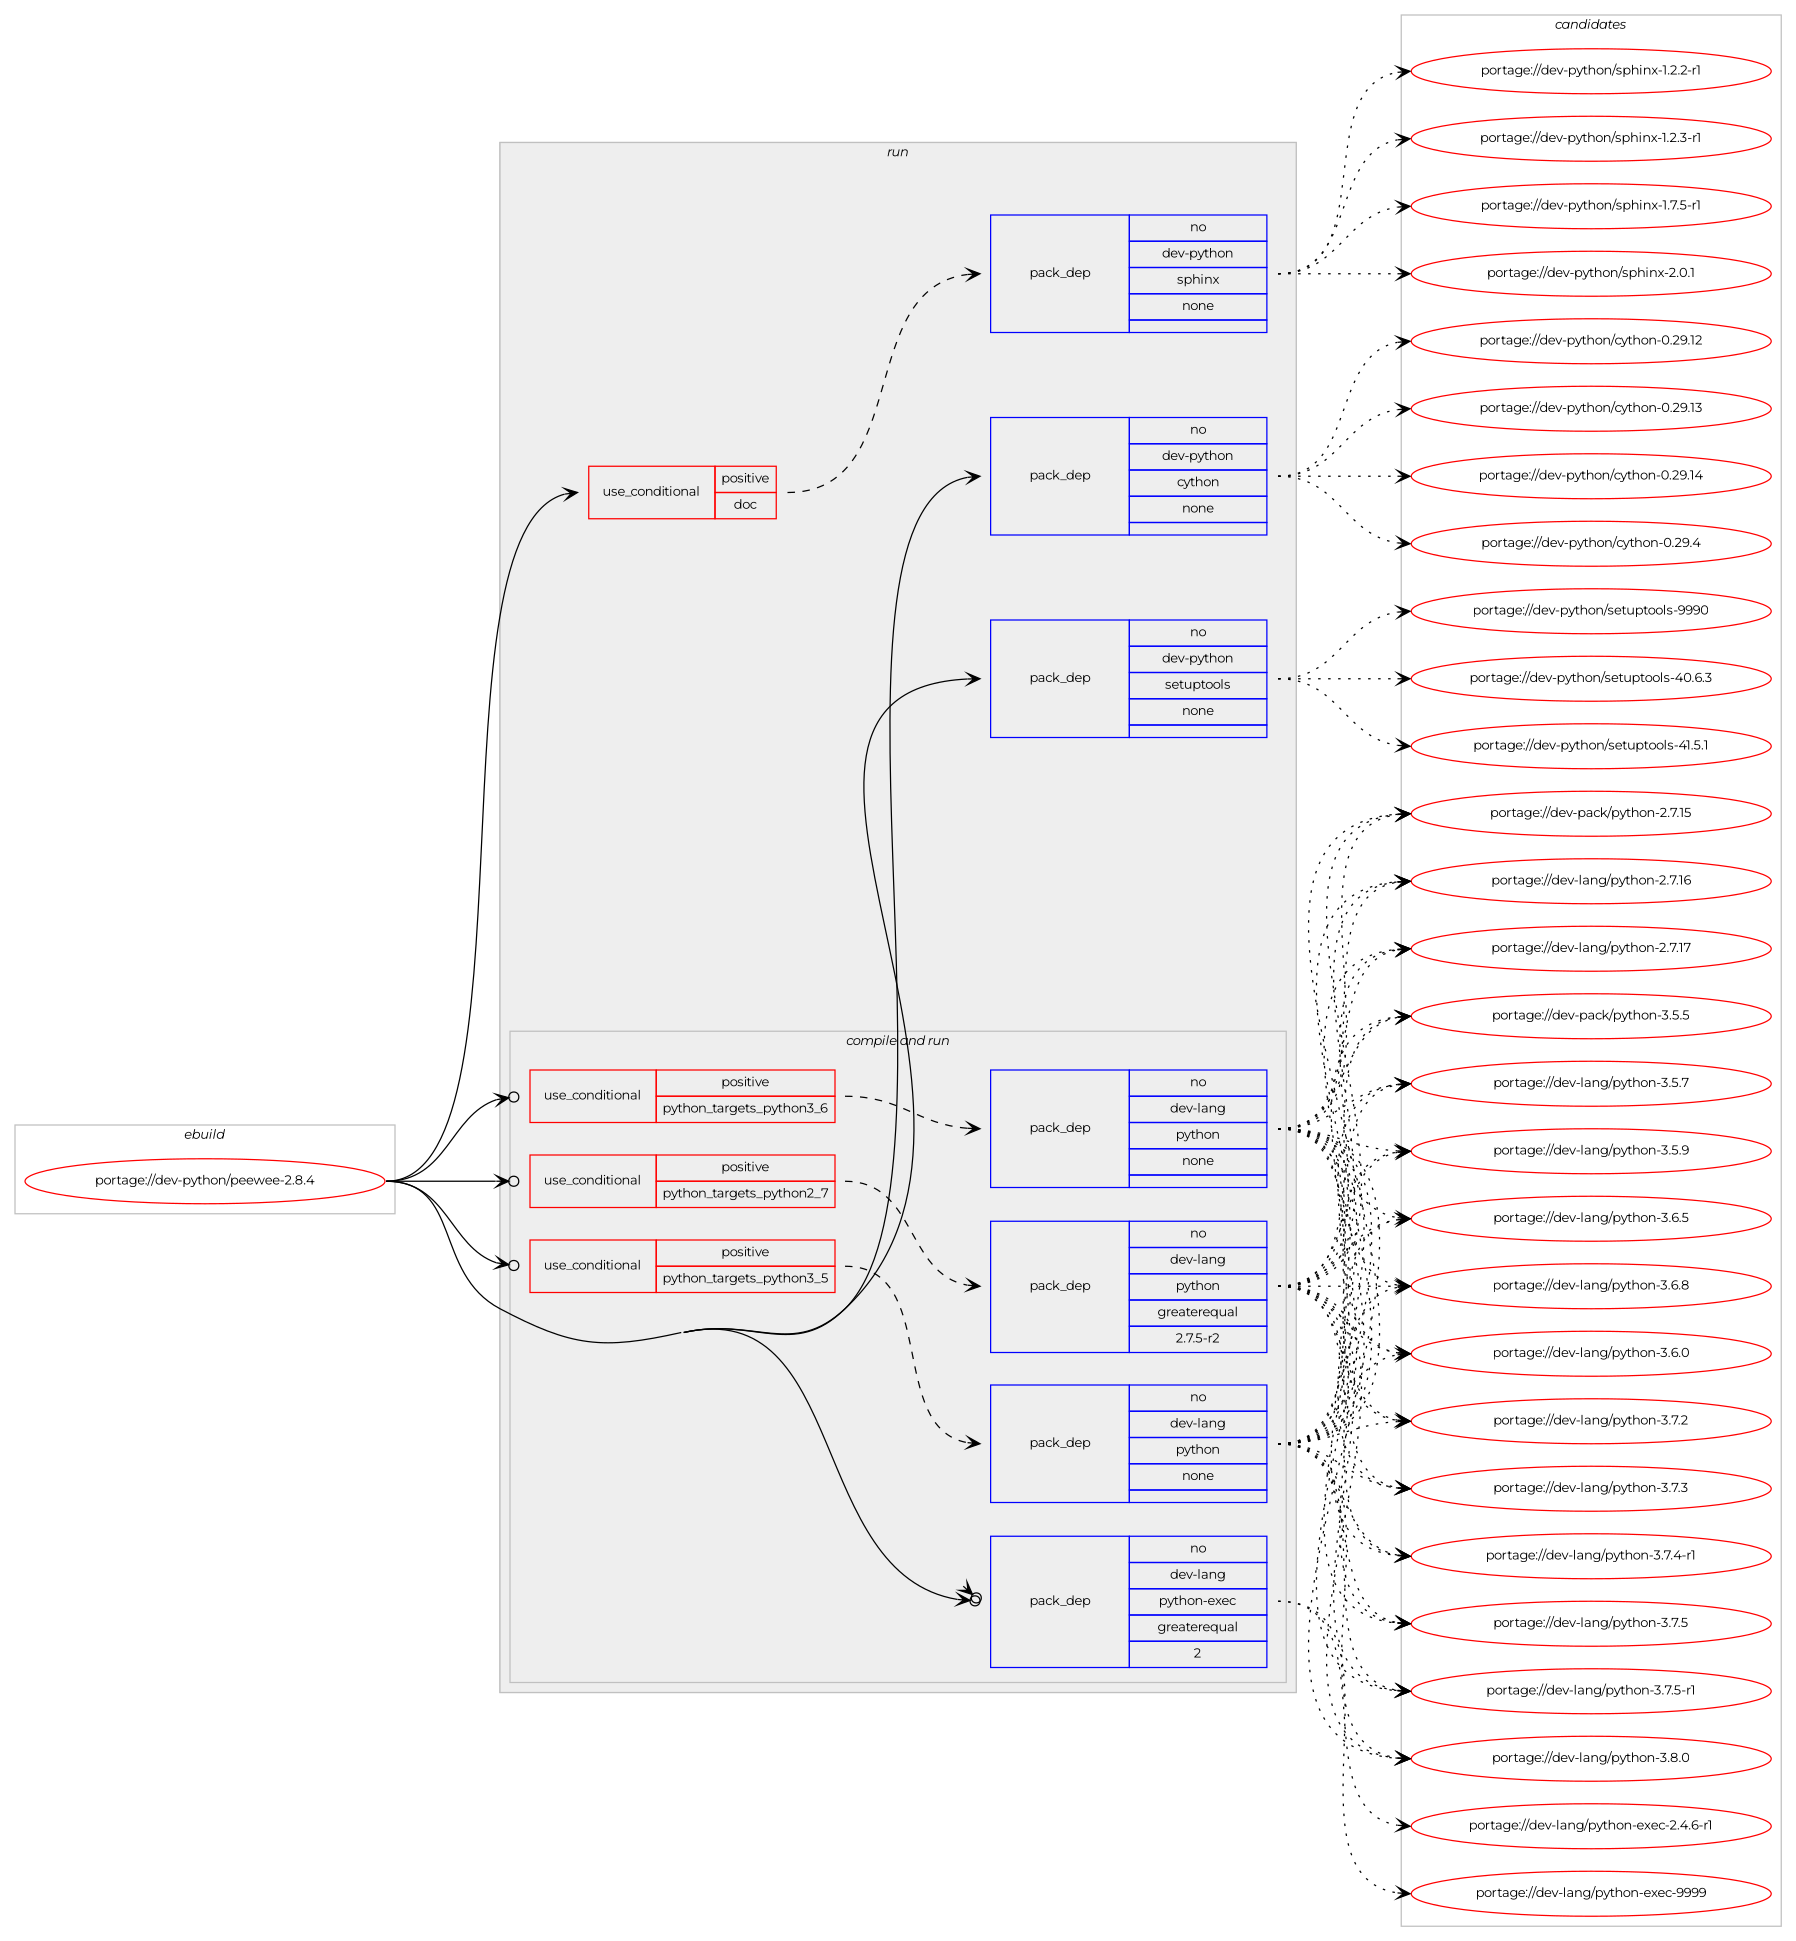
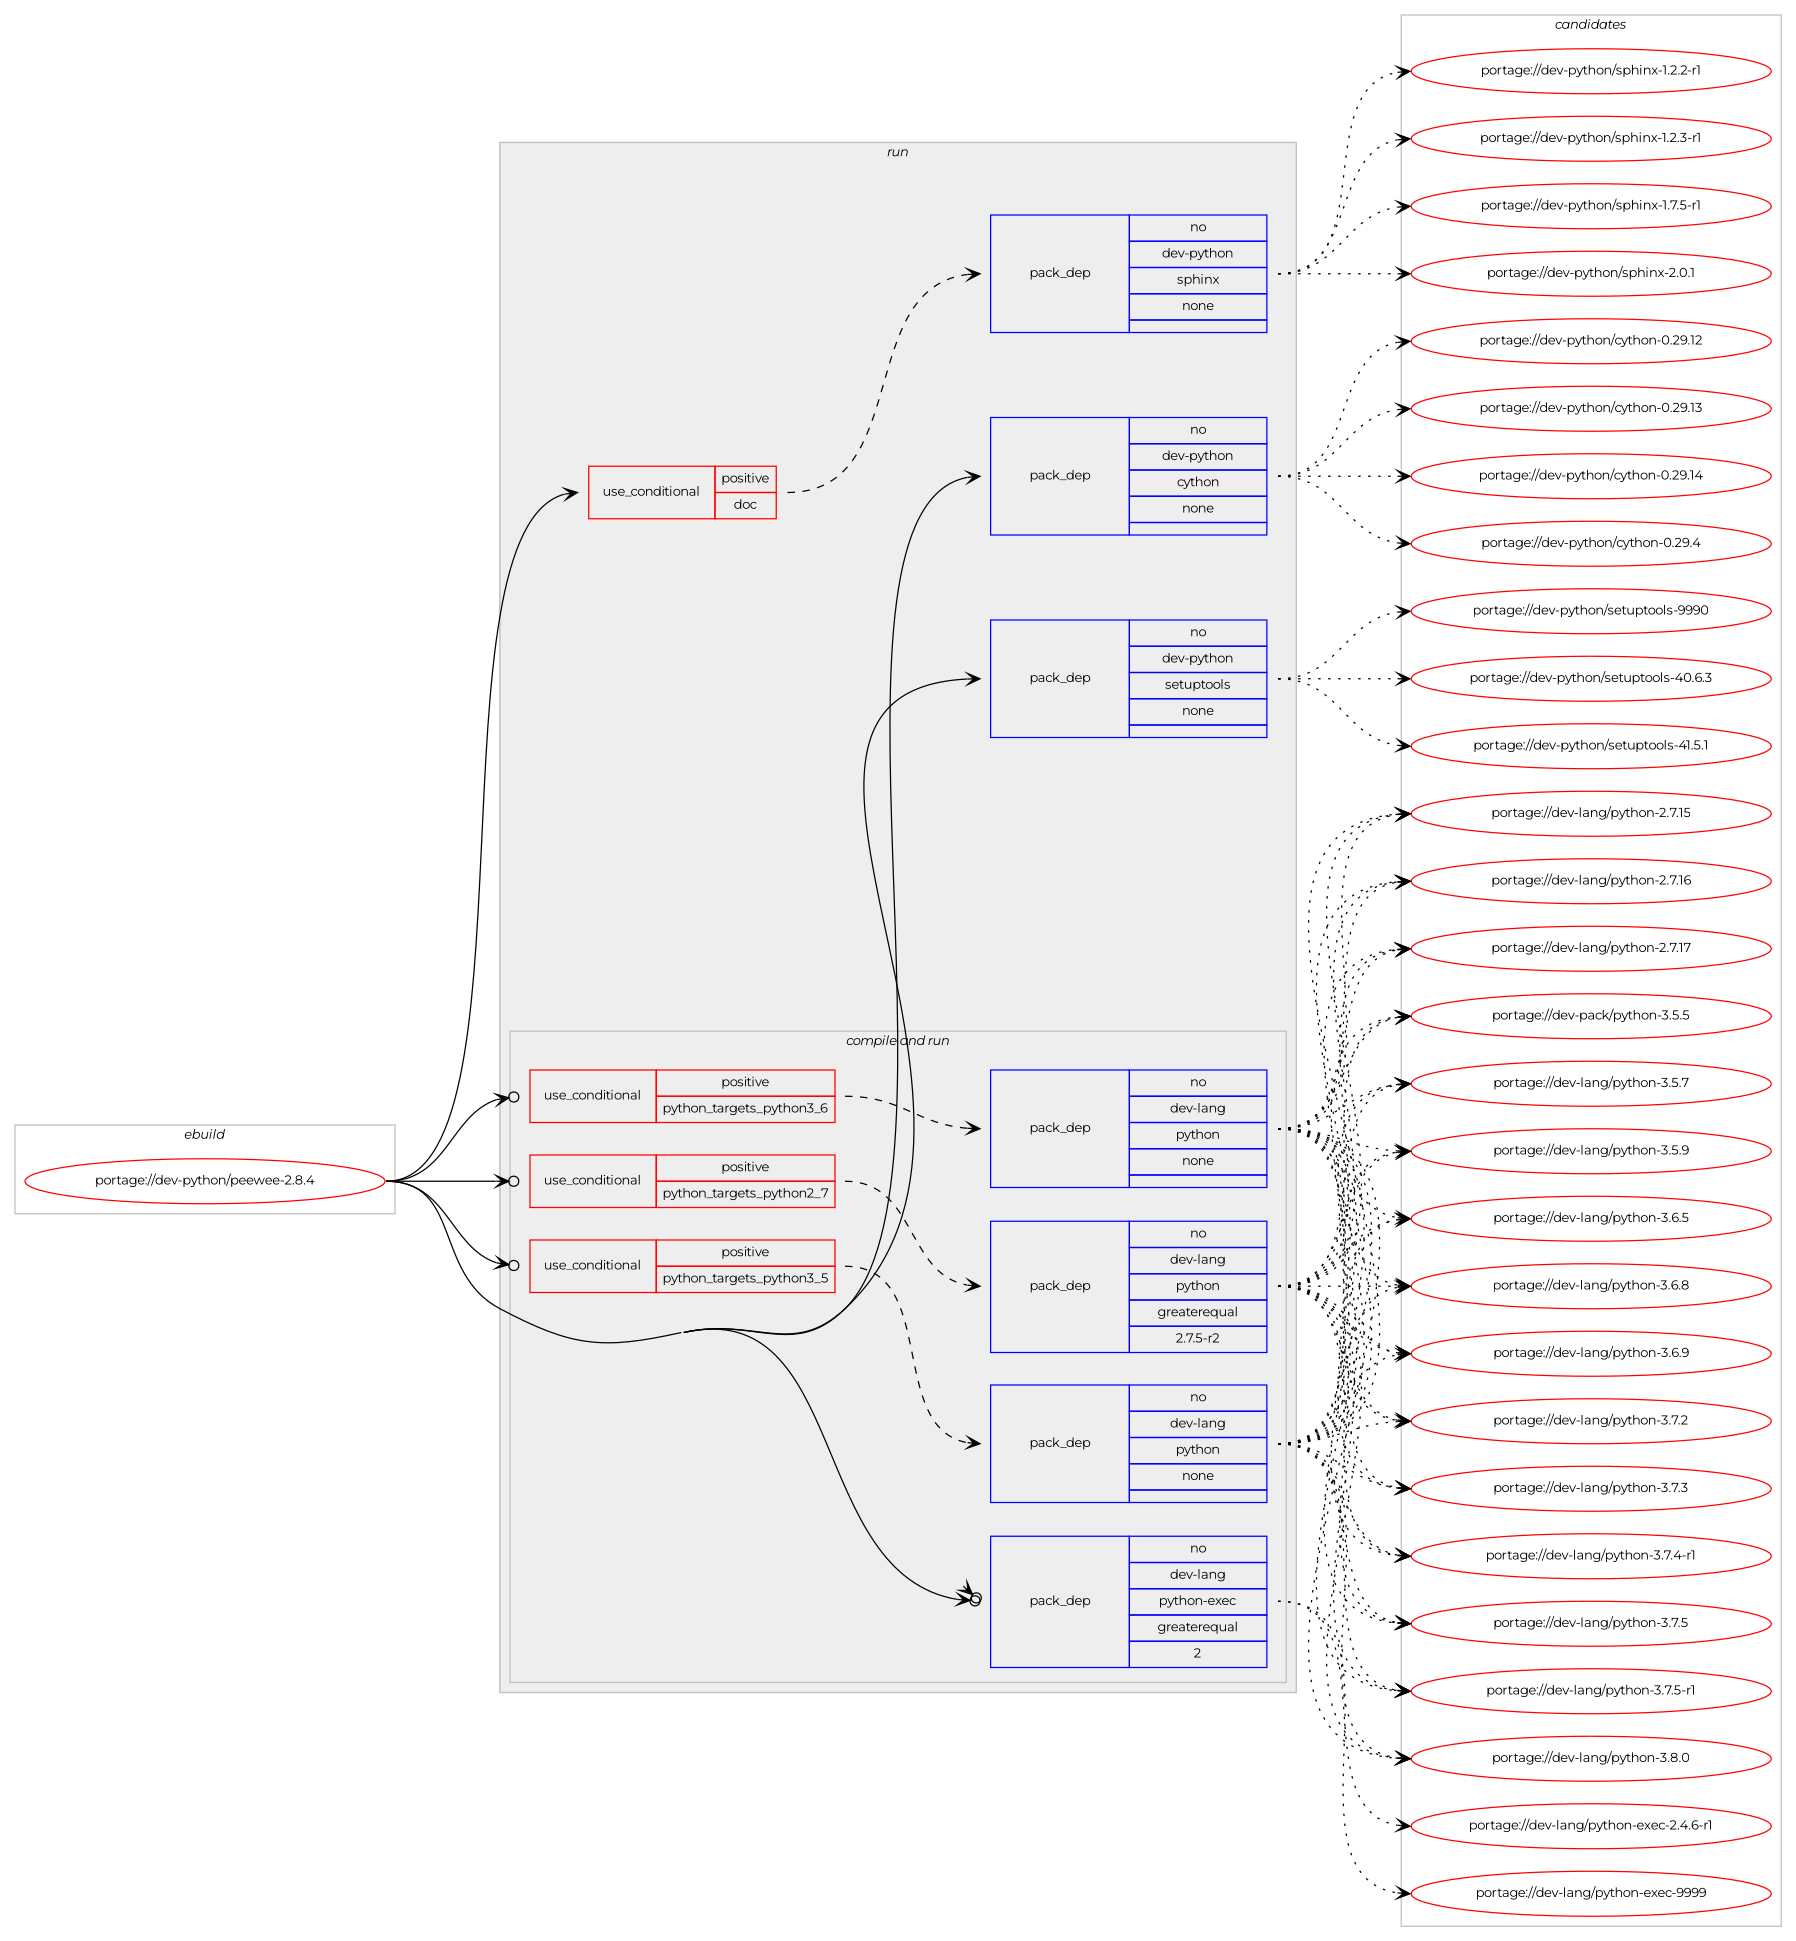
(1591, 814) -> (1591, 814)
(1591, 1354) -> (1591, 1354)
